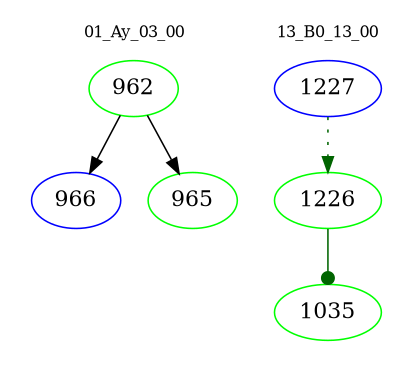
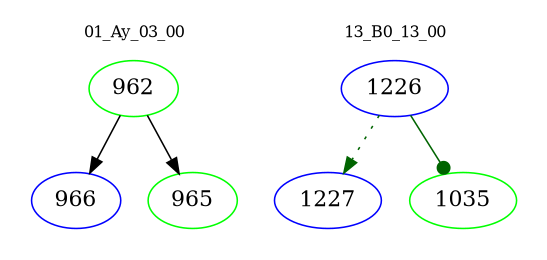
(328, 137) -> (366, 137)
(328, 200) -> (395, 89)
